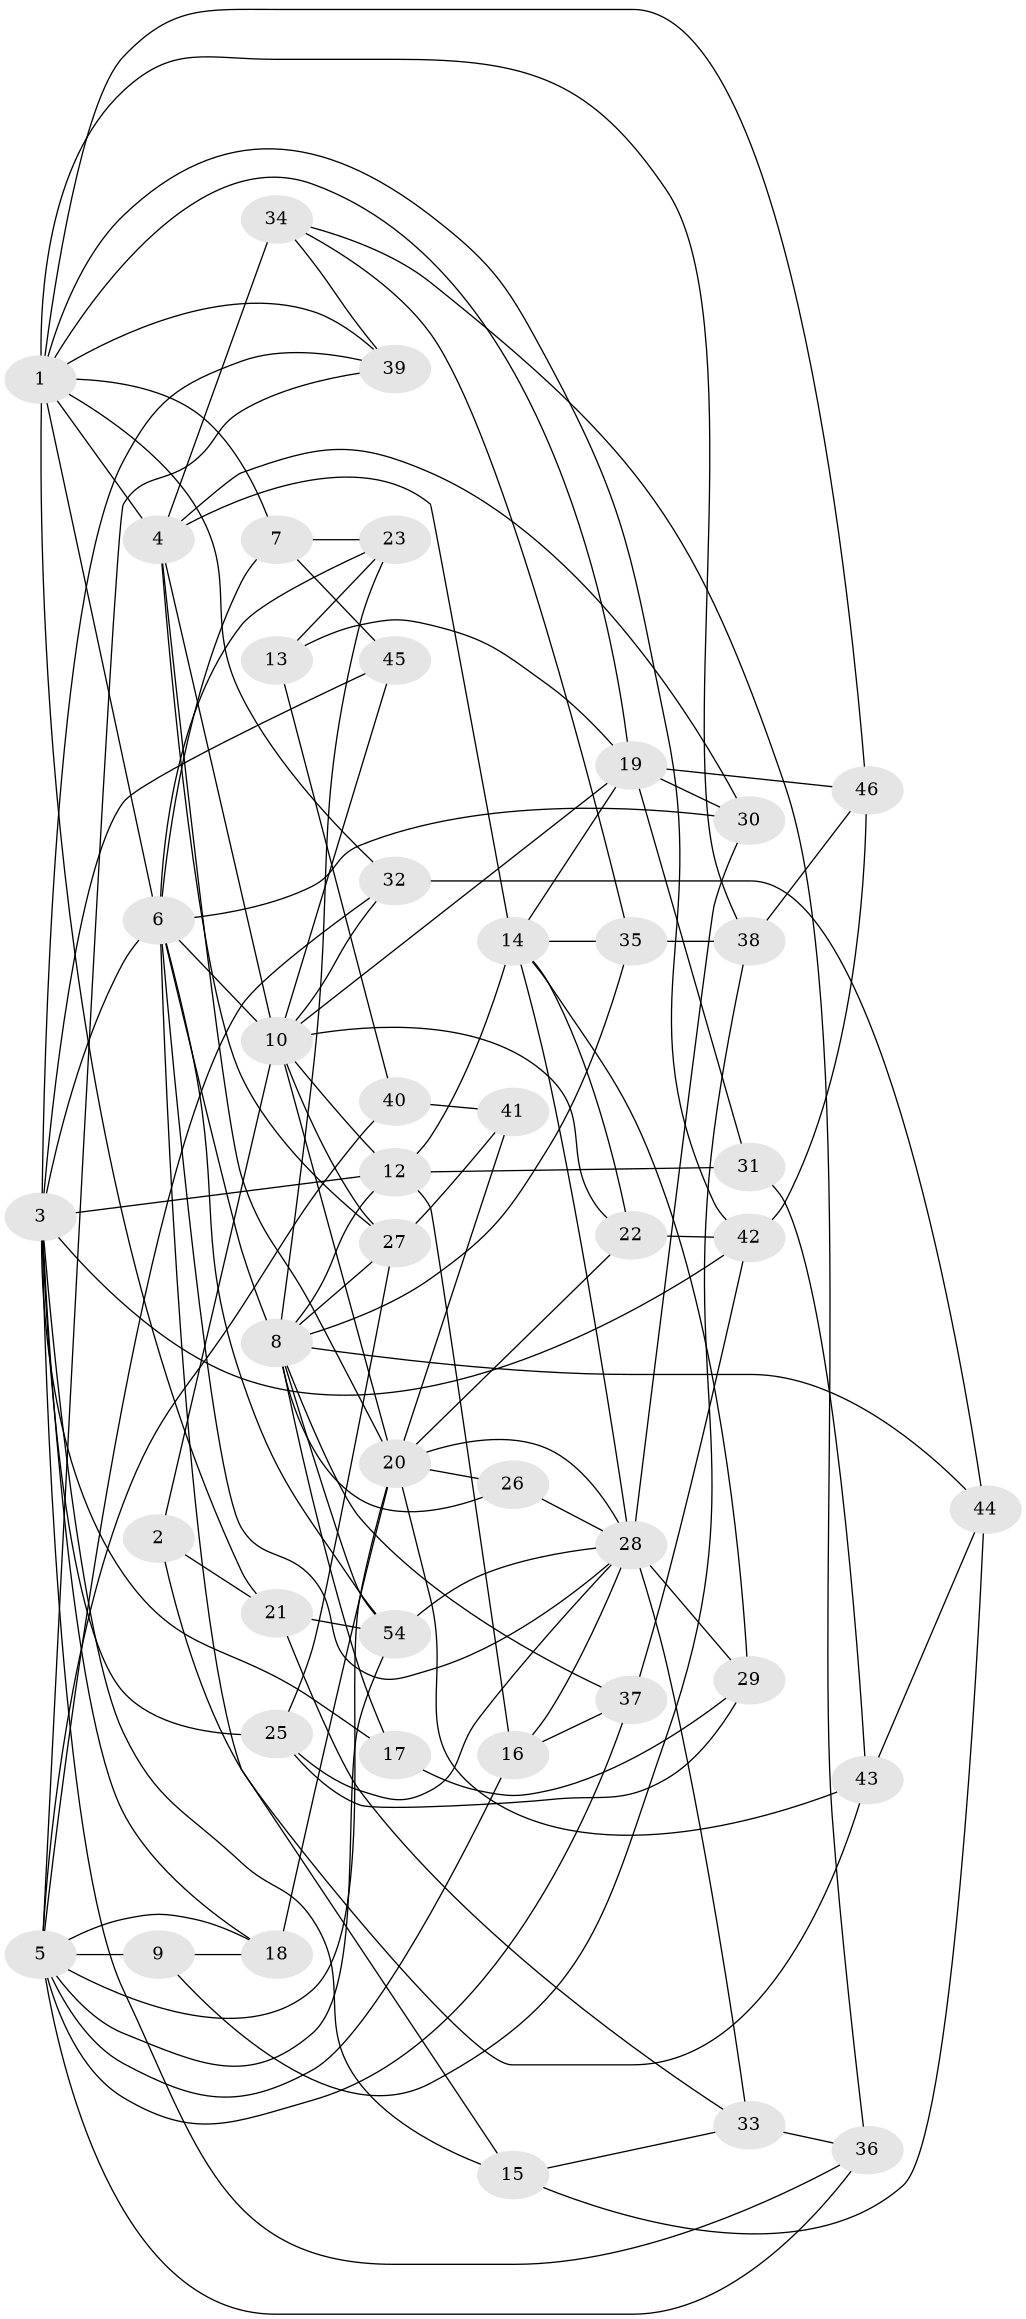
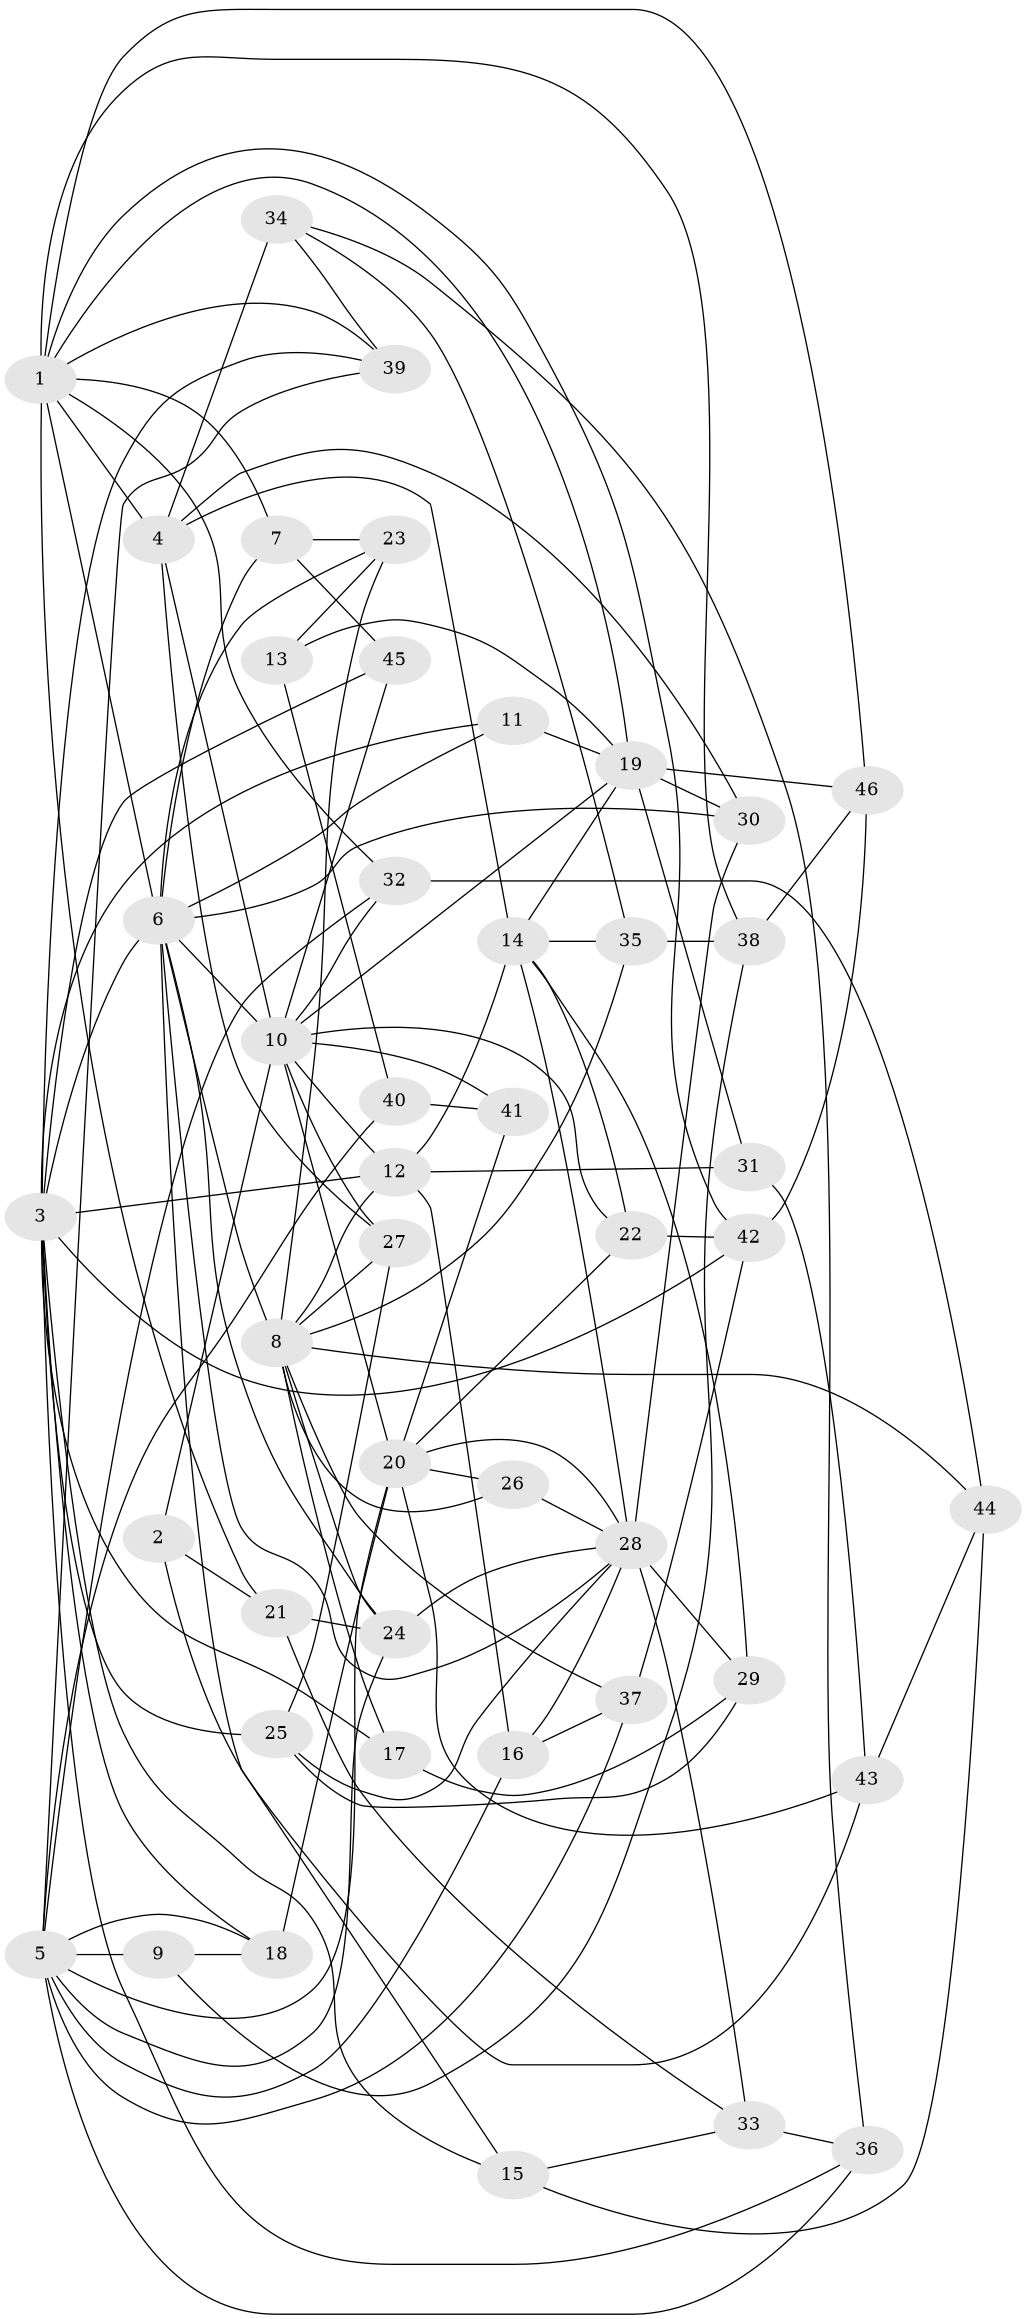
none -> (513, 721)
(222, 1065) -> none
(454, 1181) -> (404, 1058)
(395, 1634) -> (395, 1634)
